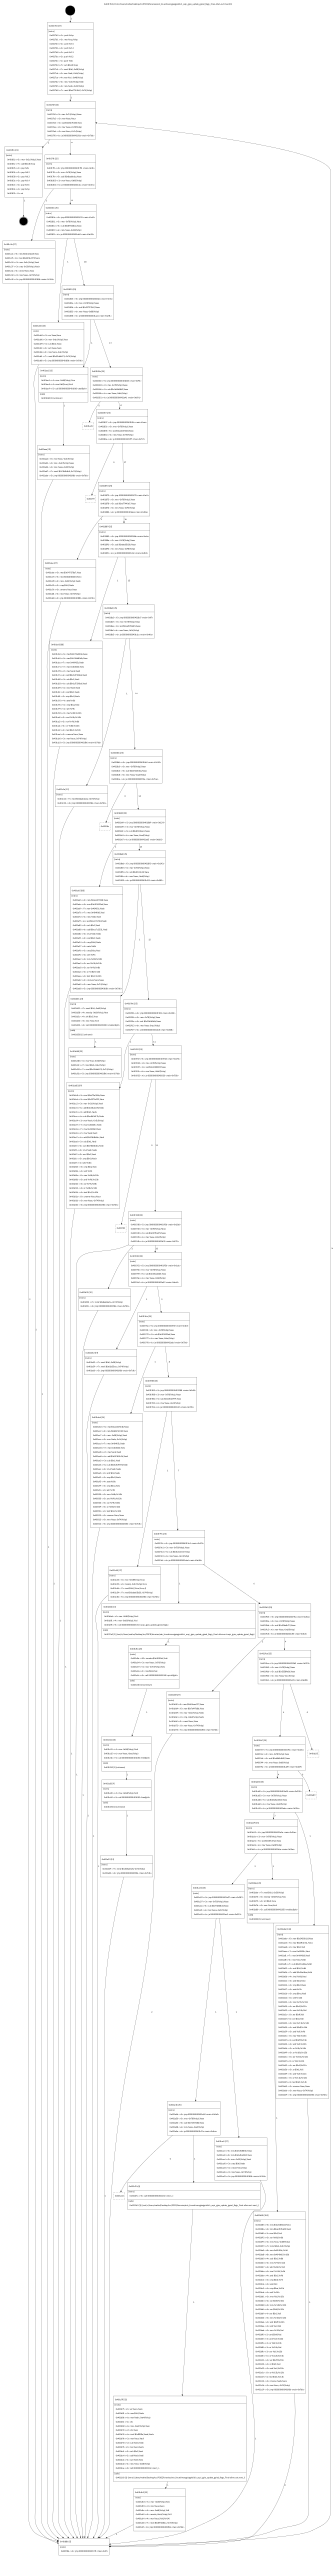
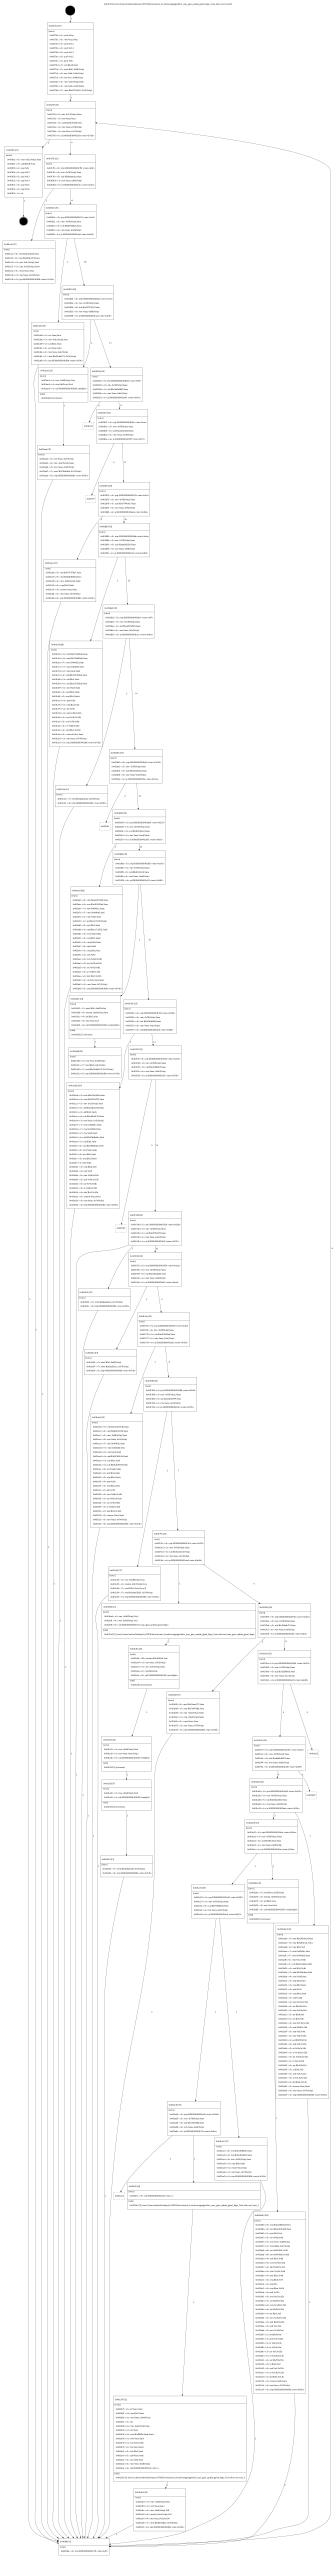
(285, 1642) -> (286, 1642)
